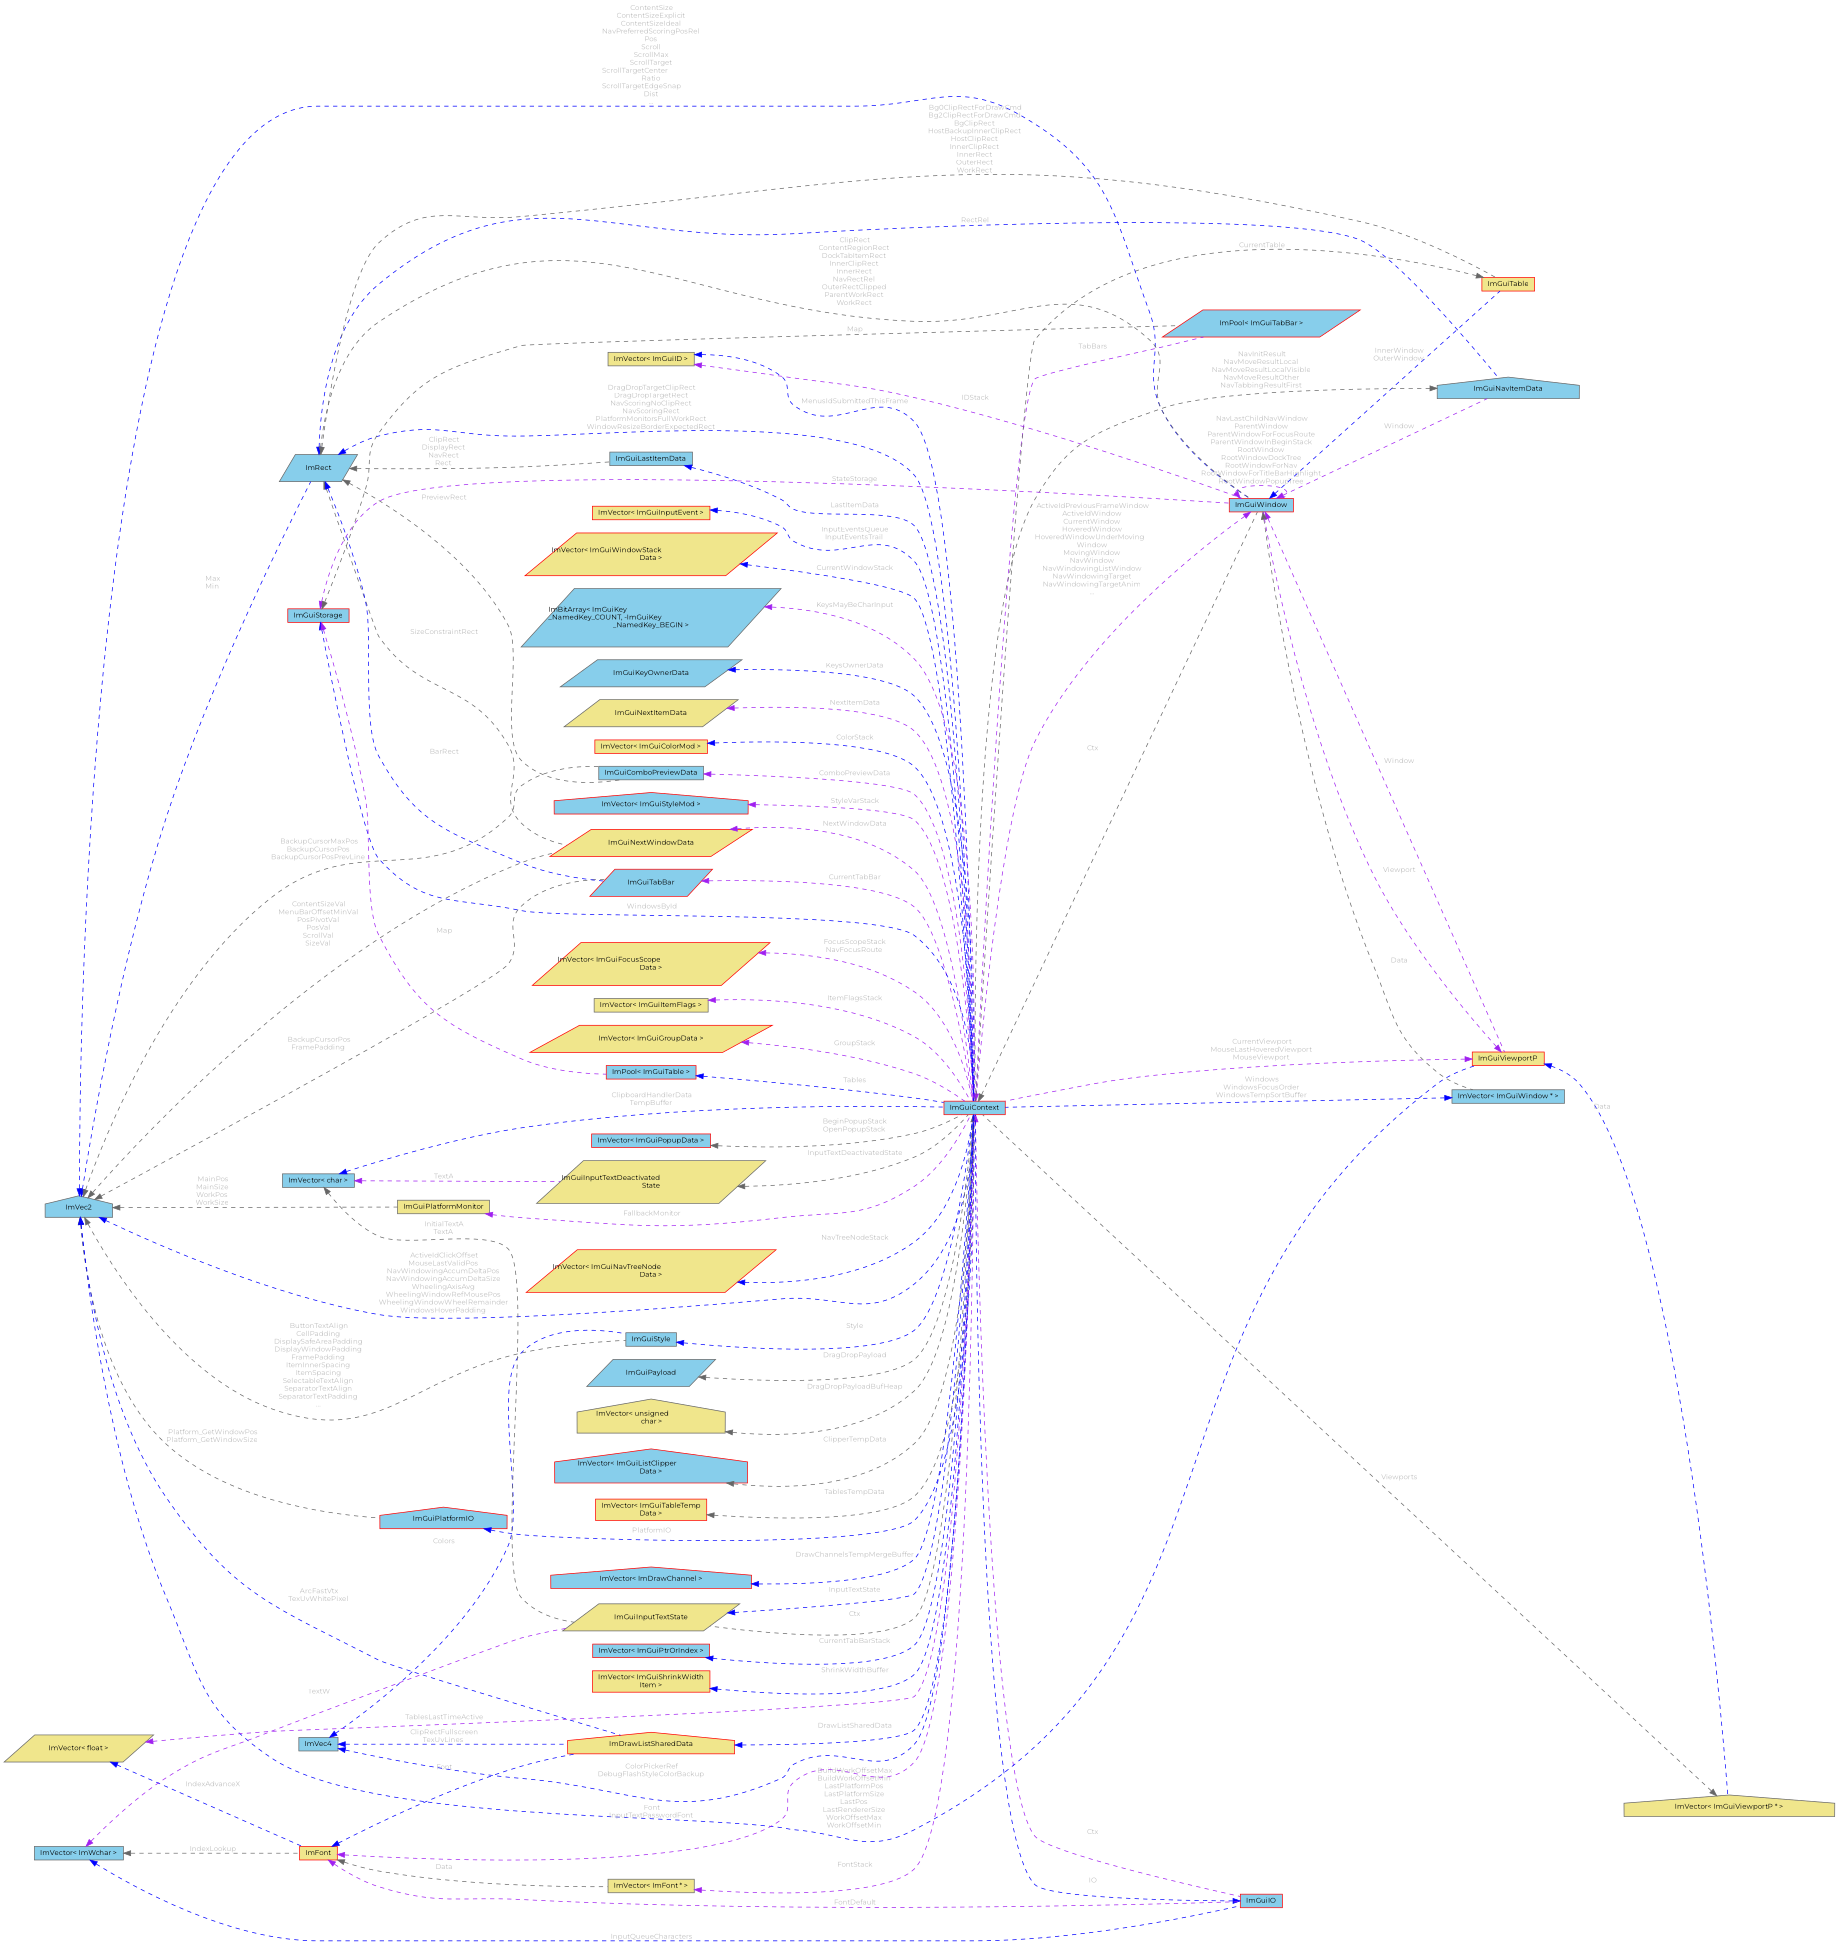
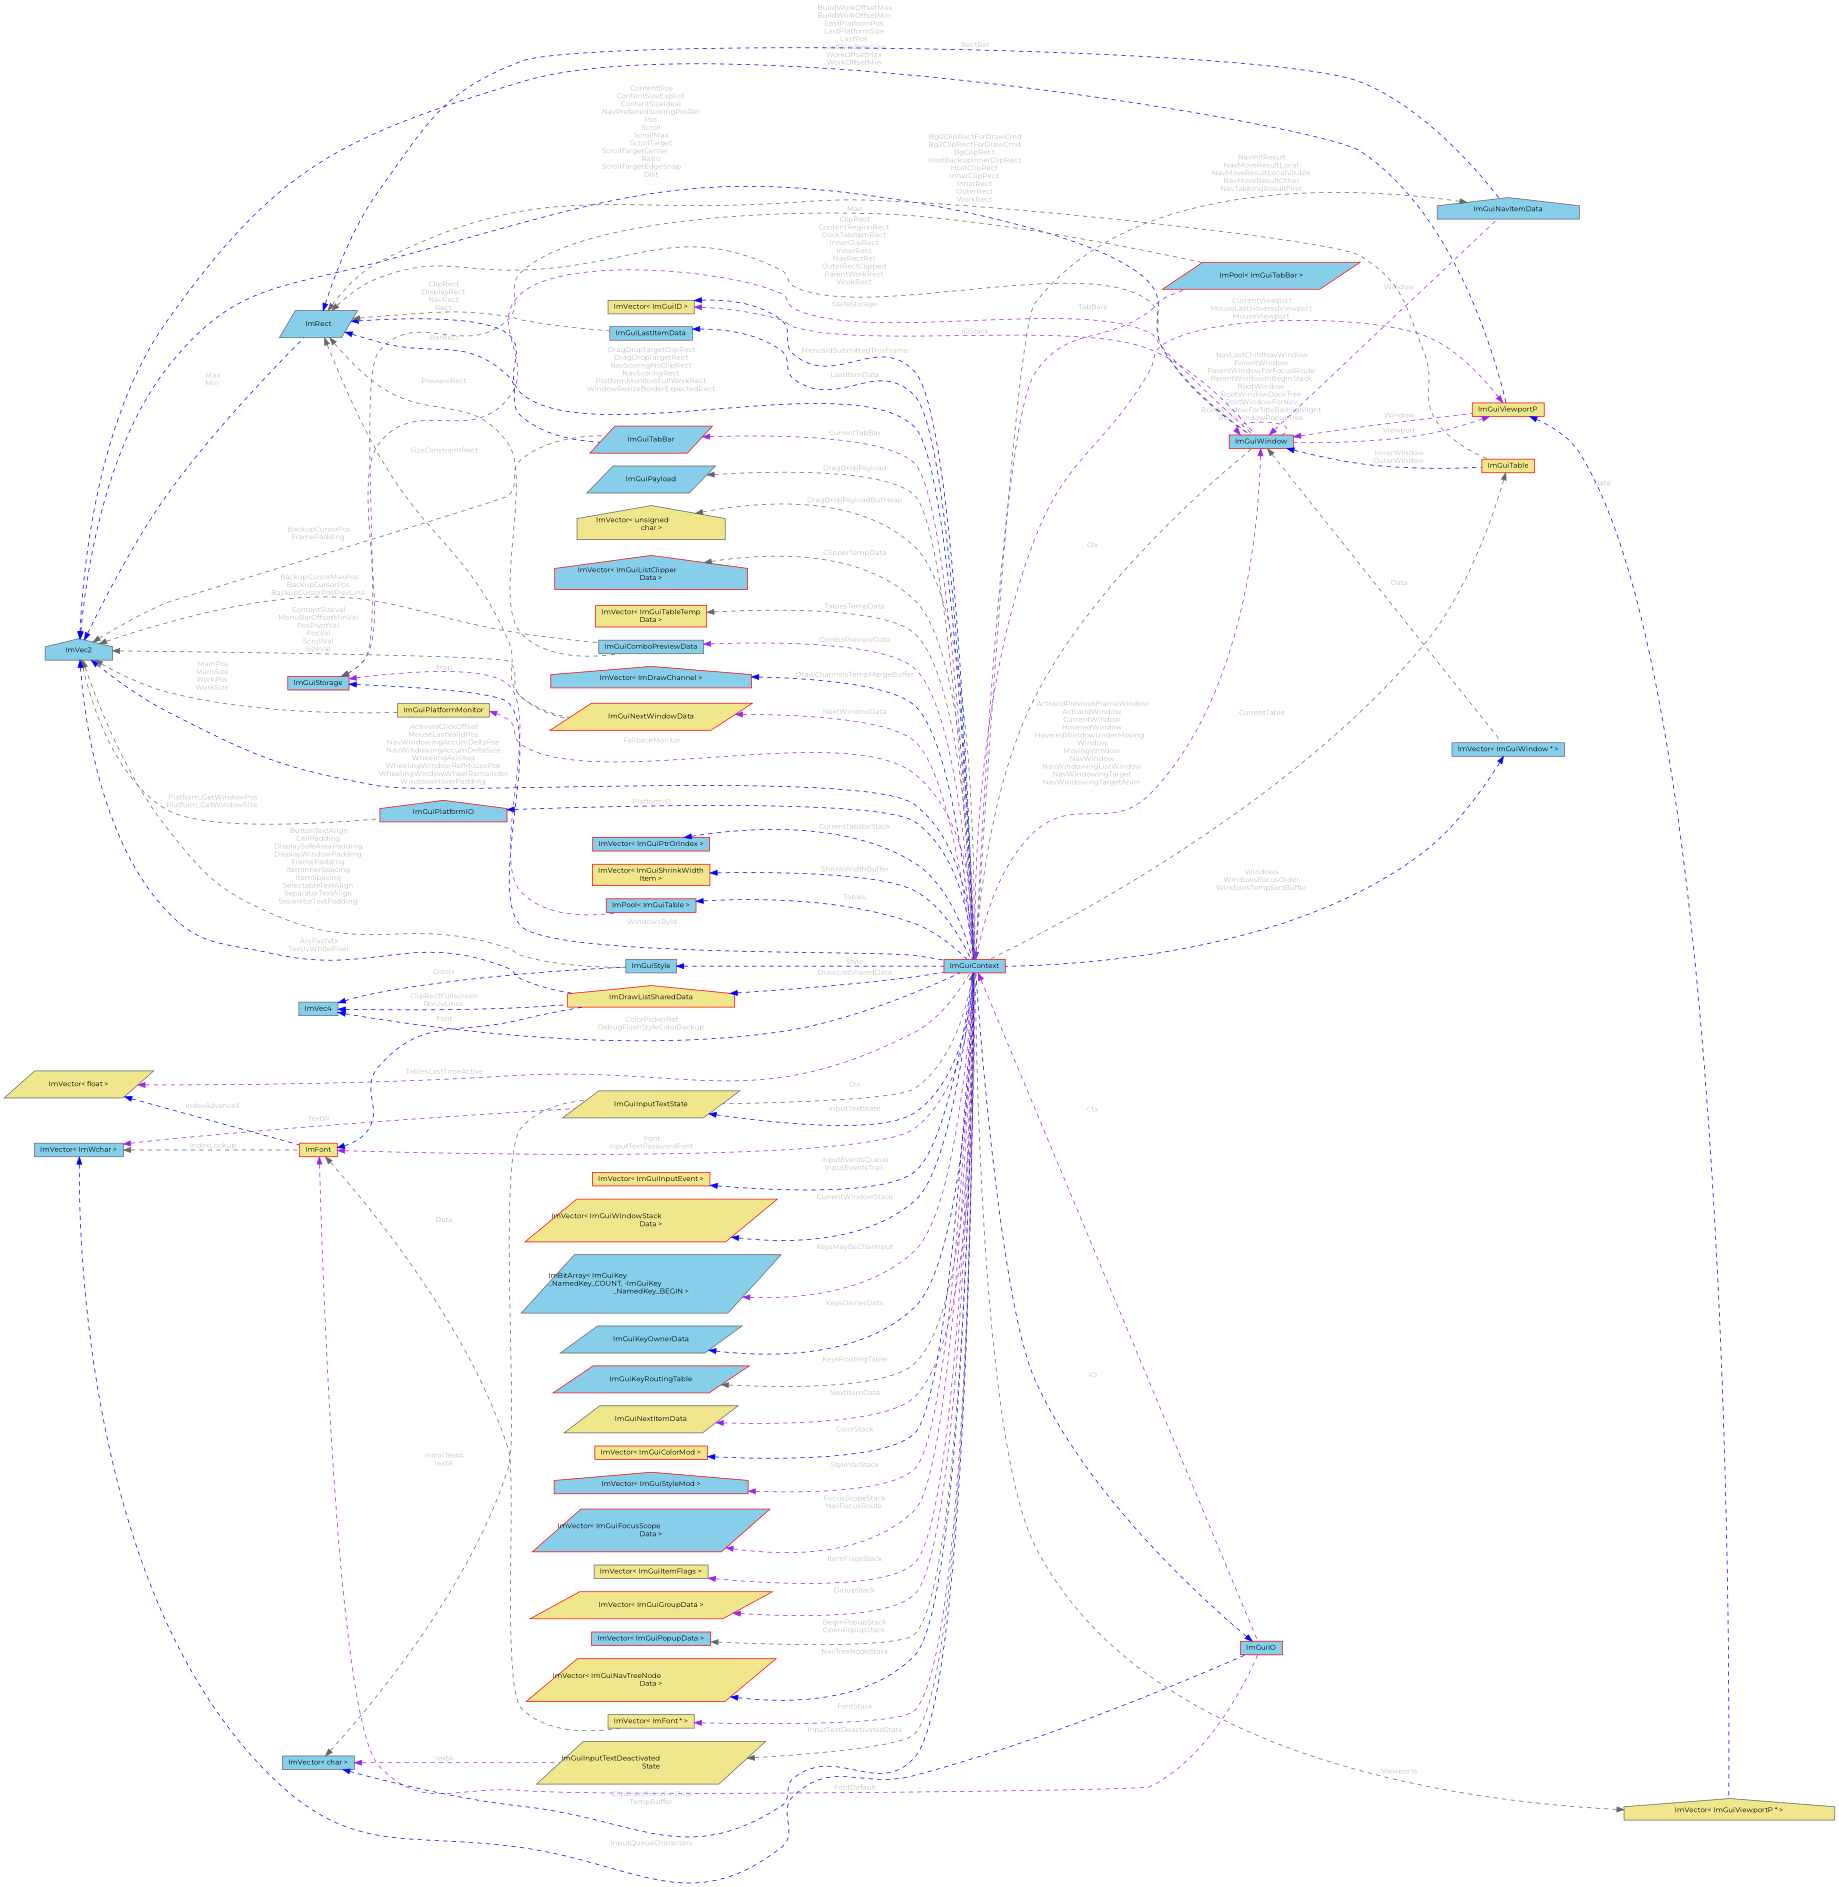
(651, 964) -> (651, 1530)
none -> (651, 1379)
